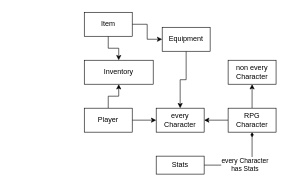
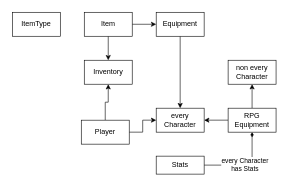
none -> (36, 24)
(186, 39) -> (180, 24)
(119, 72) -> (108, 72)
(108, 120) -> (105, 132)
(252, 120) -> (252, 120)
